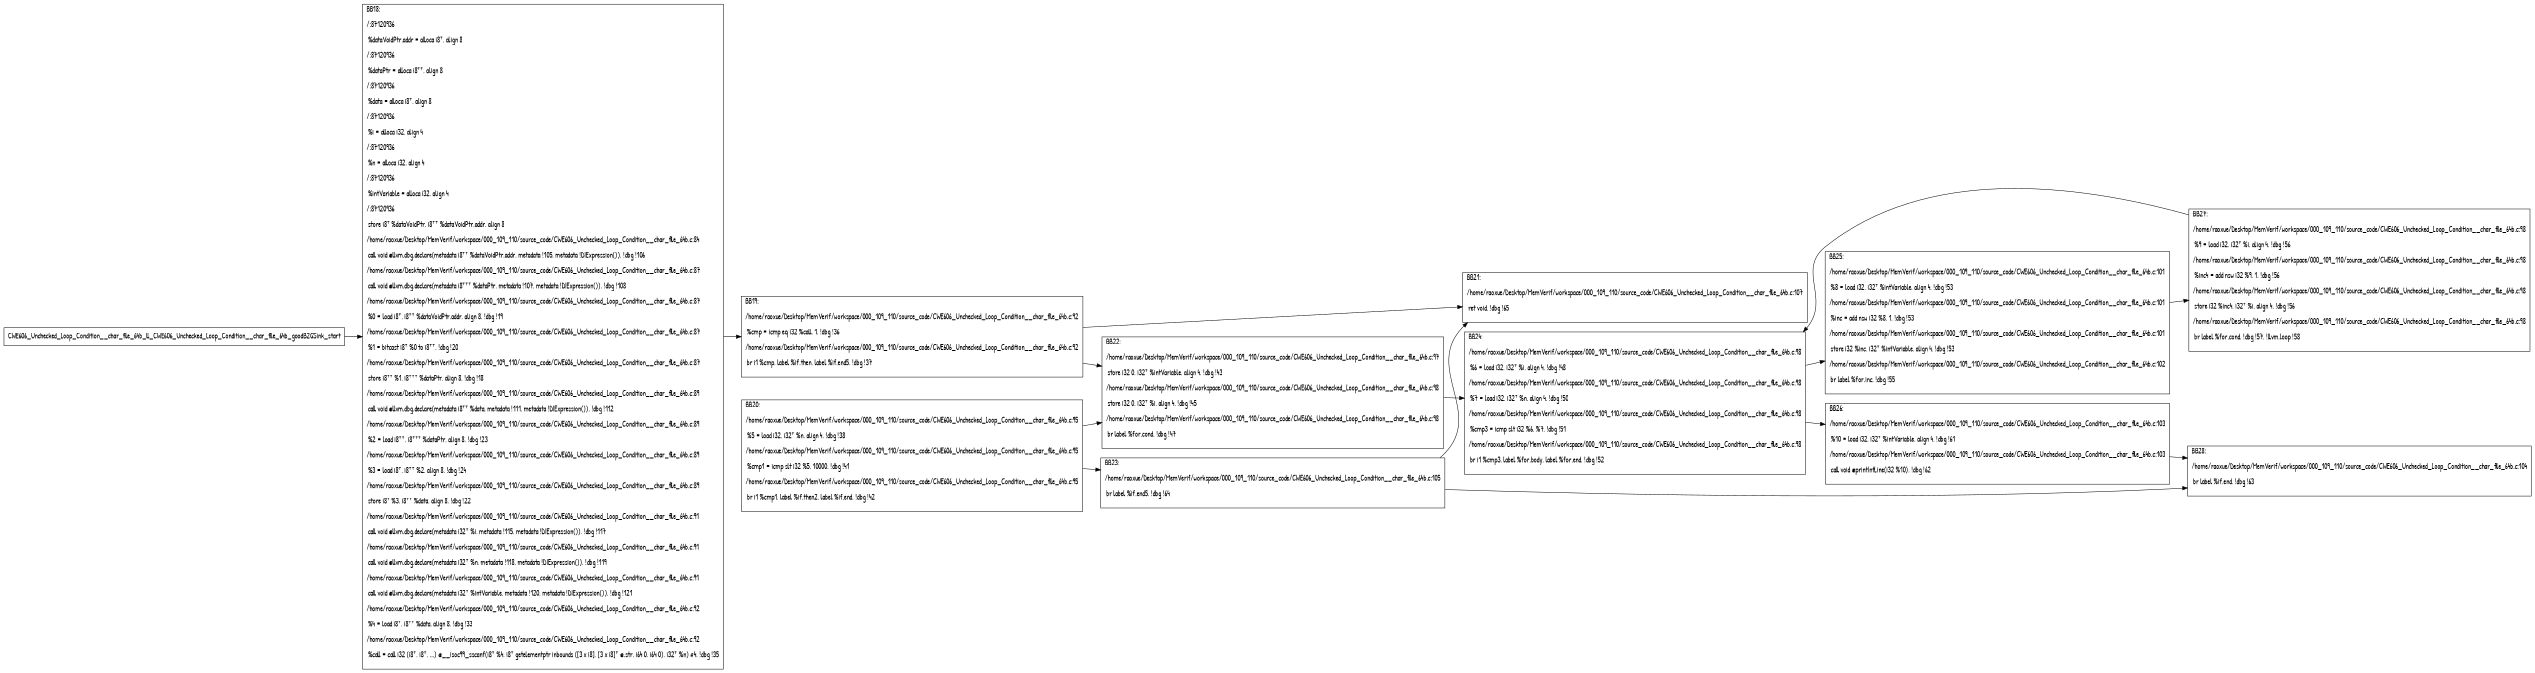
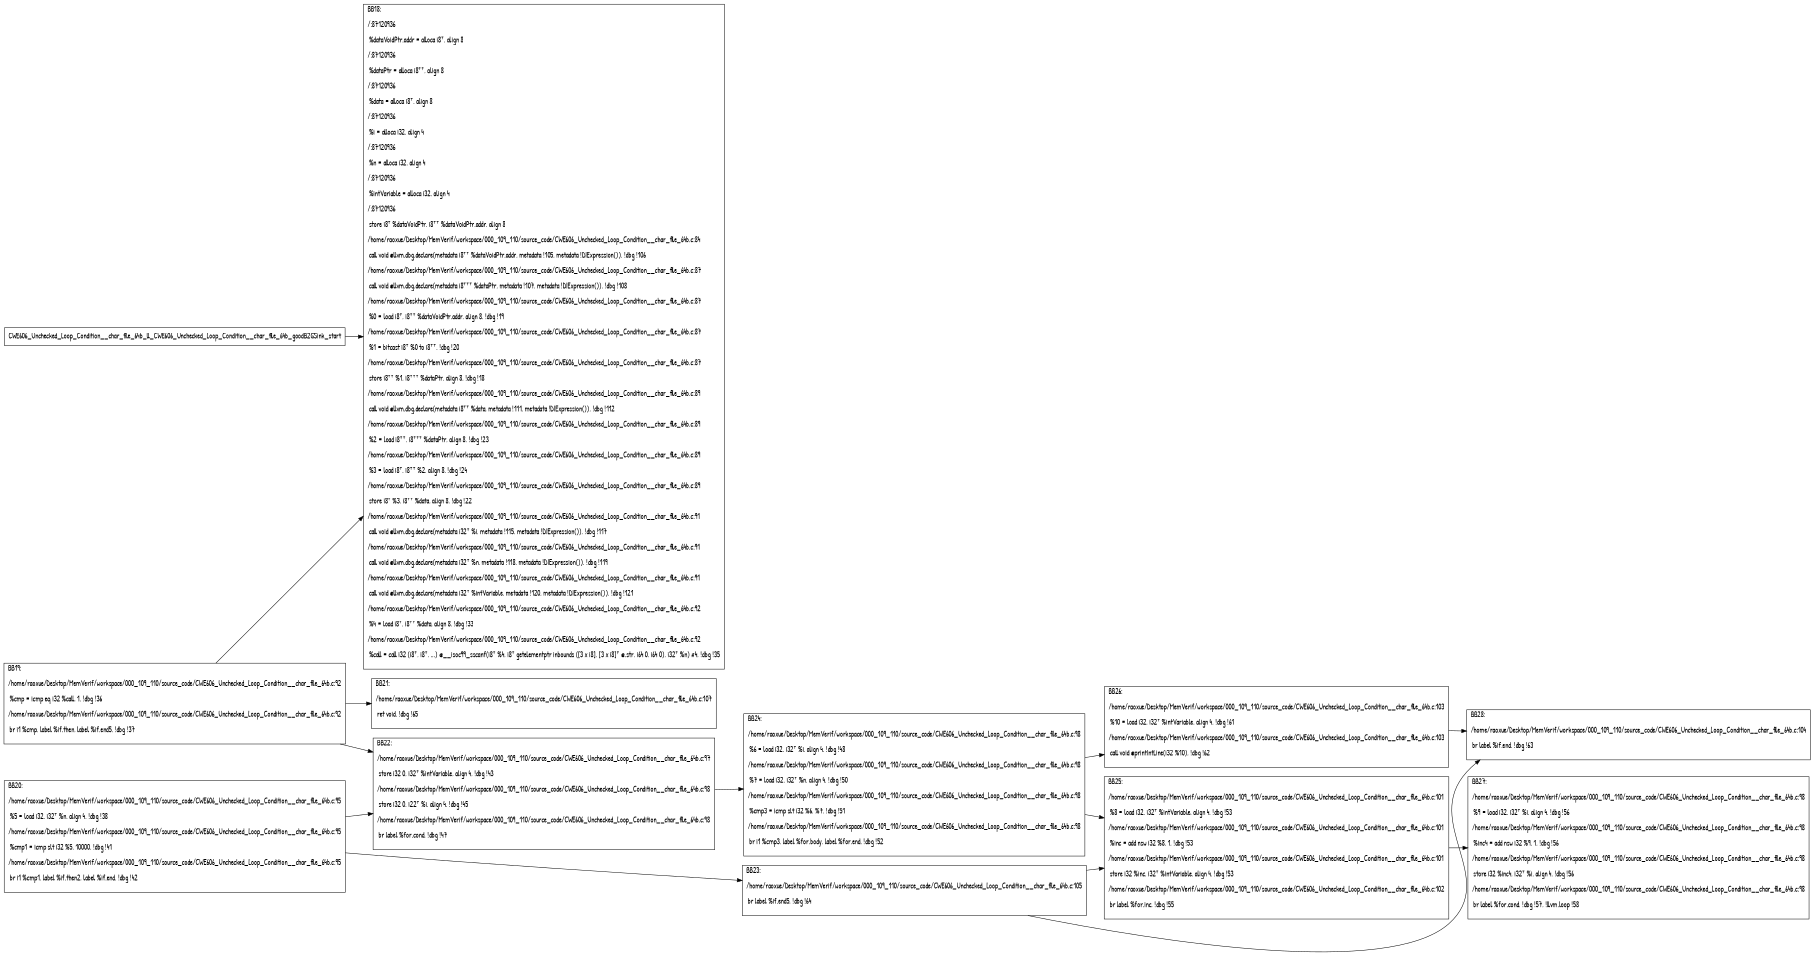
(1958, 193) -> none
(730, 337) -> (288, 591)
(1454, 393) -> (1093, 870)
(1152, 404) -> (423, 805)
